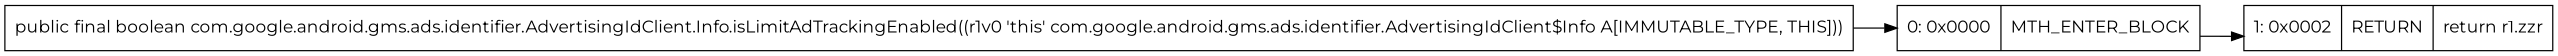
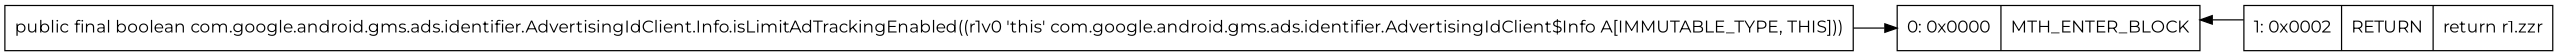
(2216, 36) -> (2228, 20)
